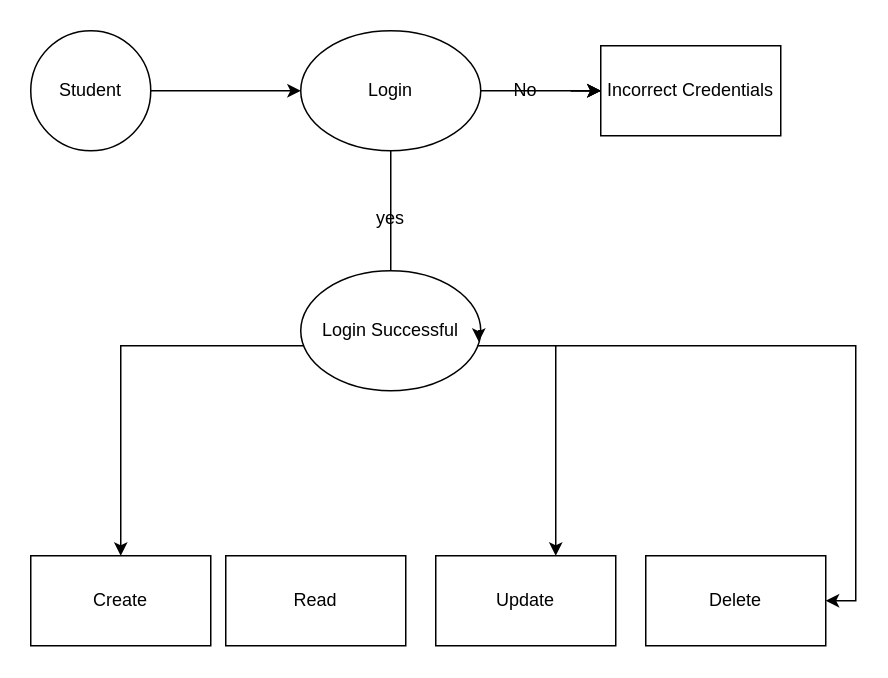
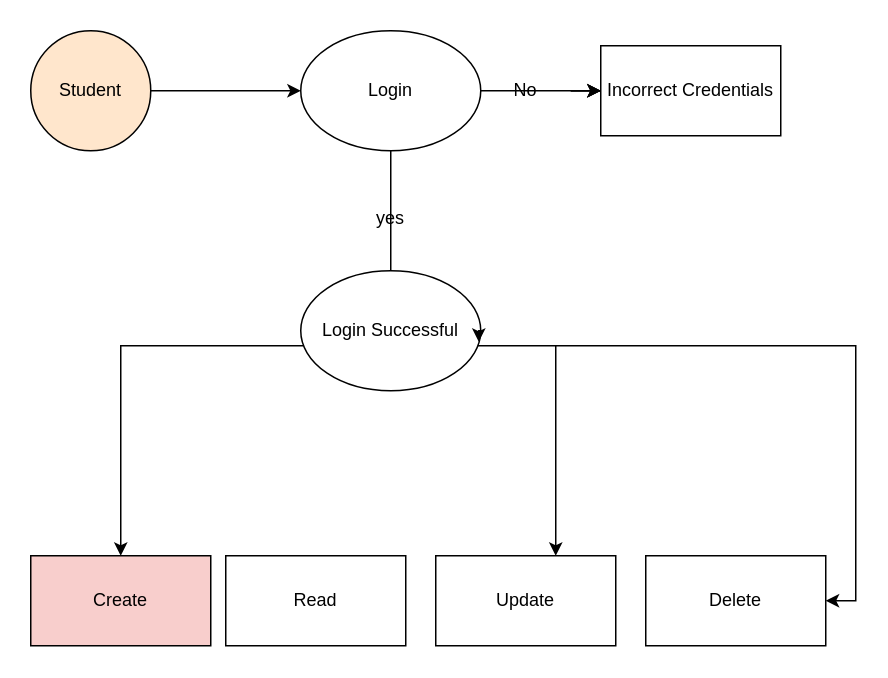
(91, 91) -> (91, 91)
(121, 601) -> (121, 601)
